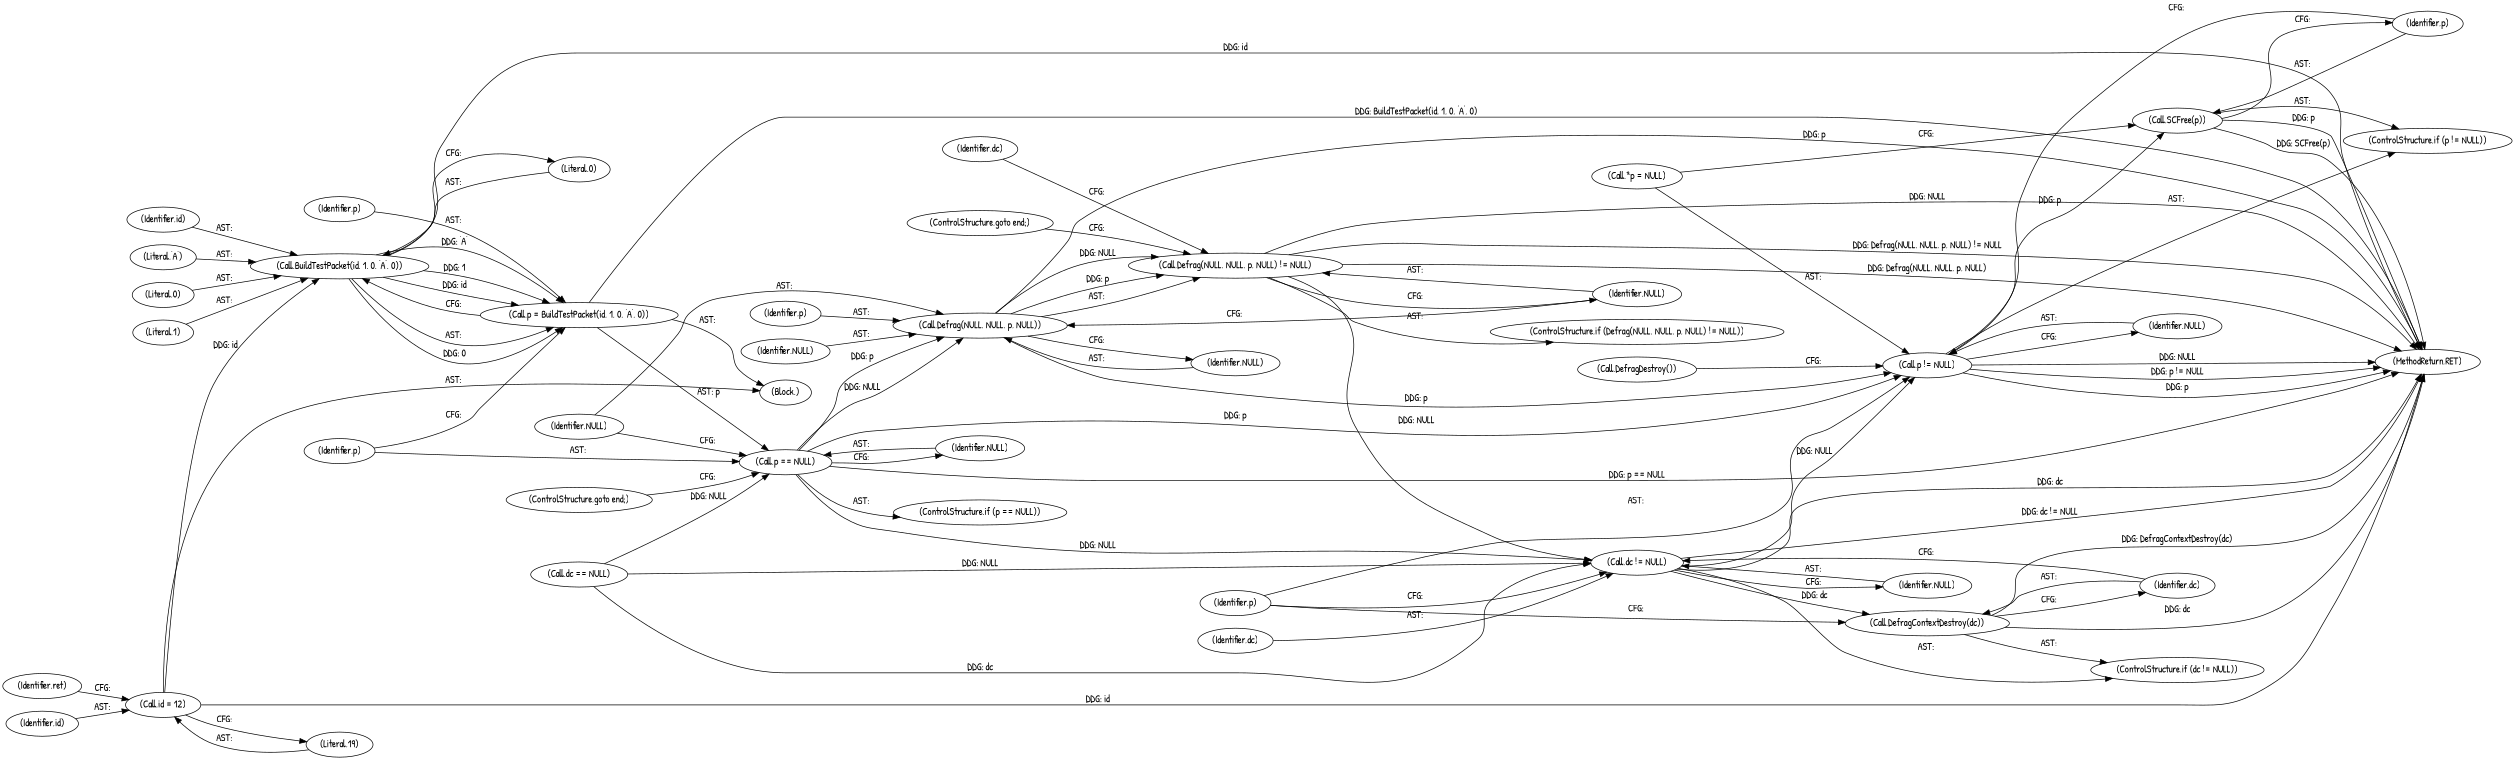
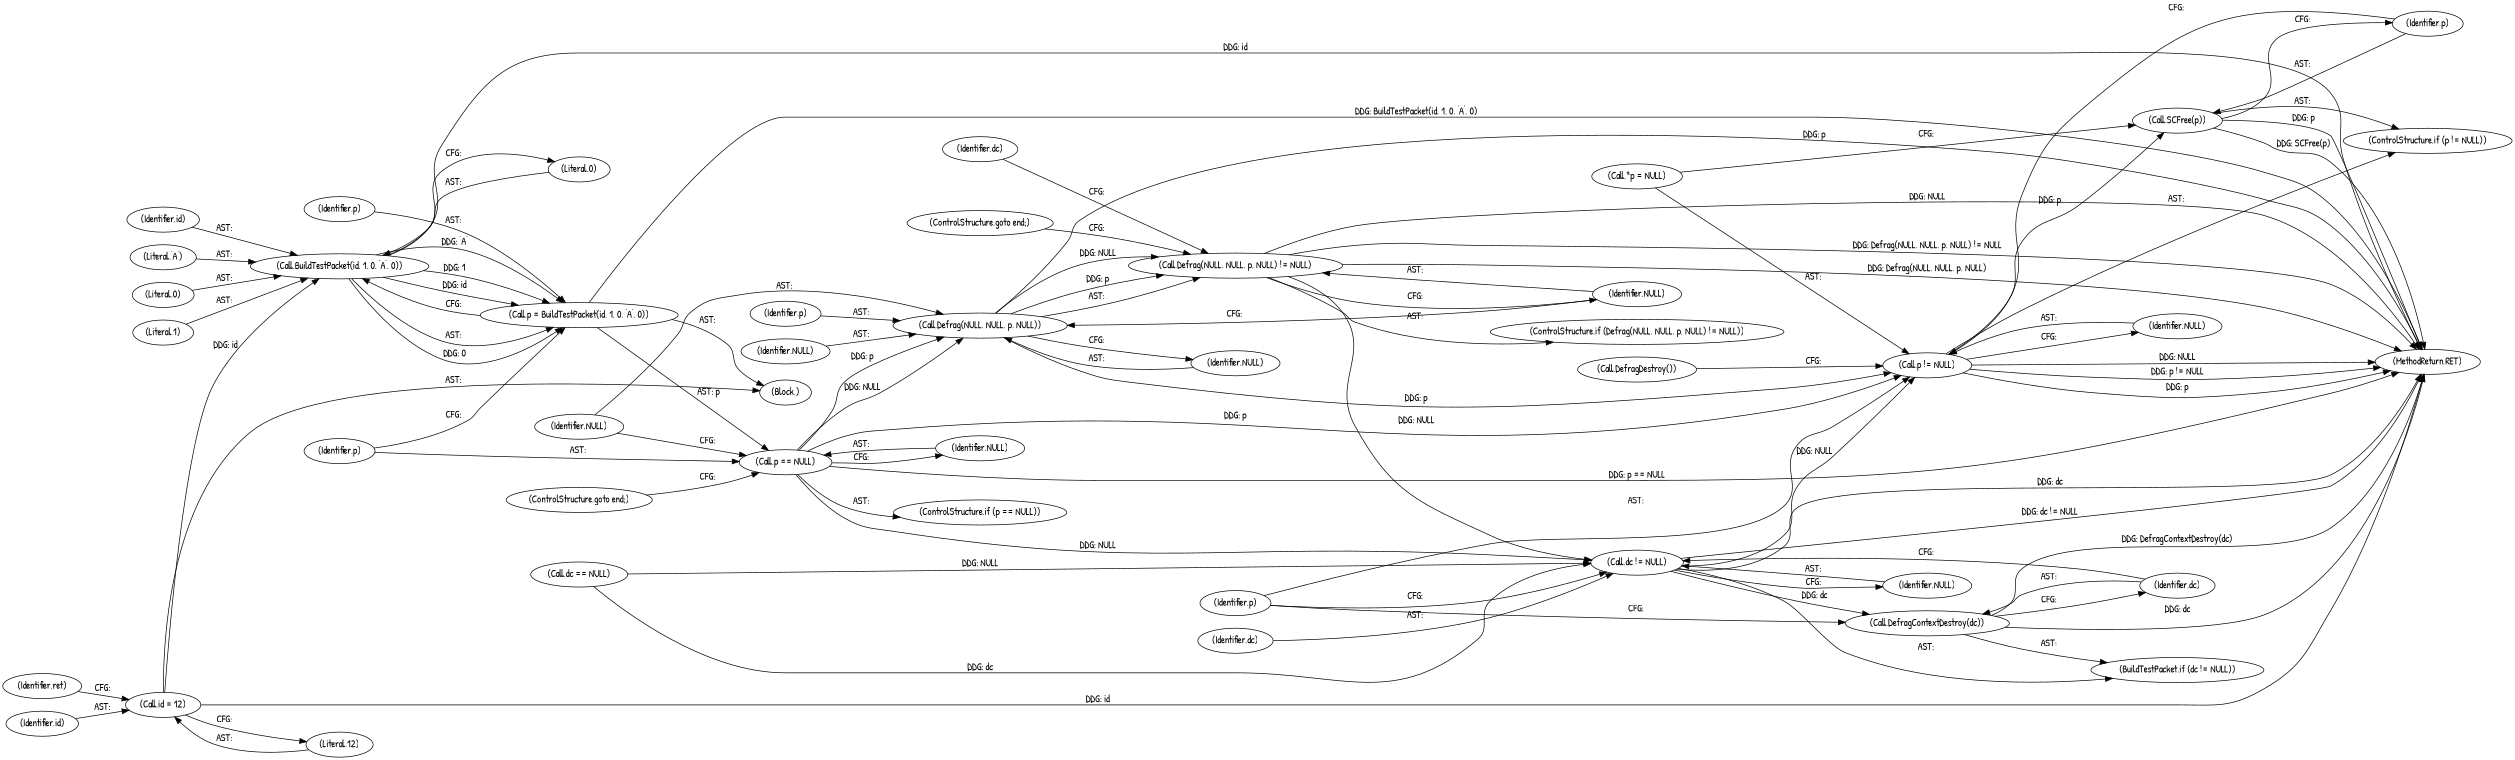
(686, 524) -> none
(2177, 670) -> (2177, 670)
(340, 745) -> (340, 745)
